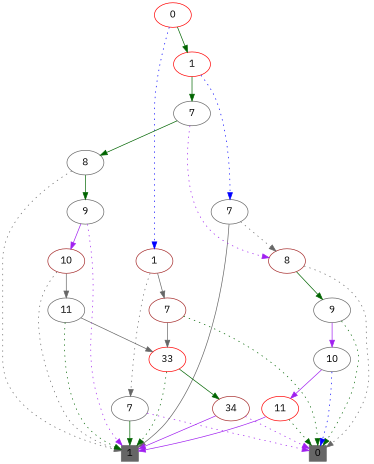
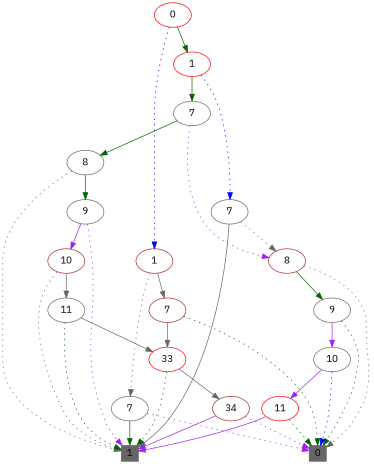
(196, 382) -> (196, 382)
